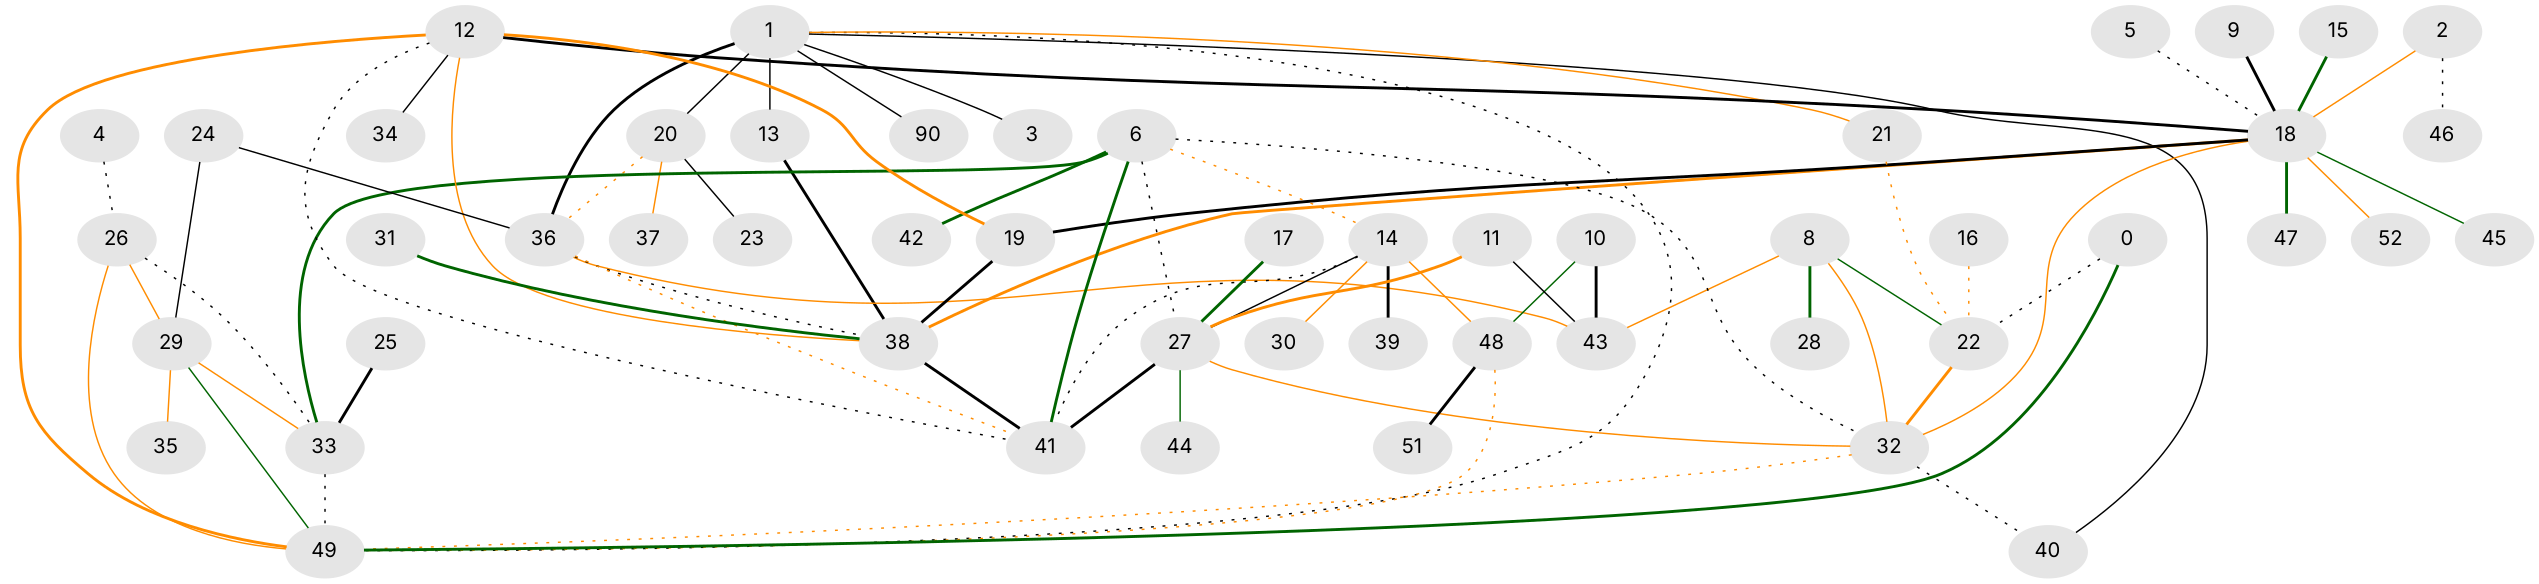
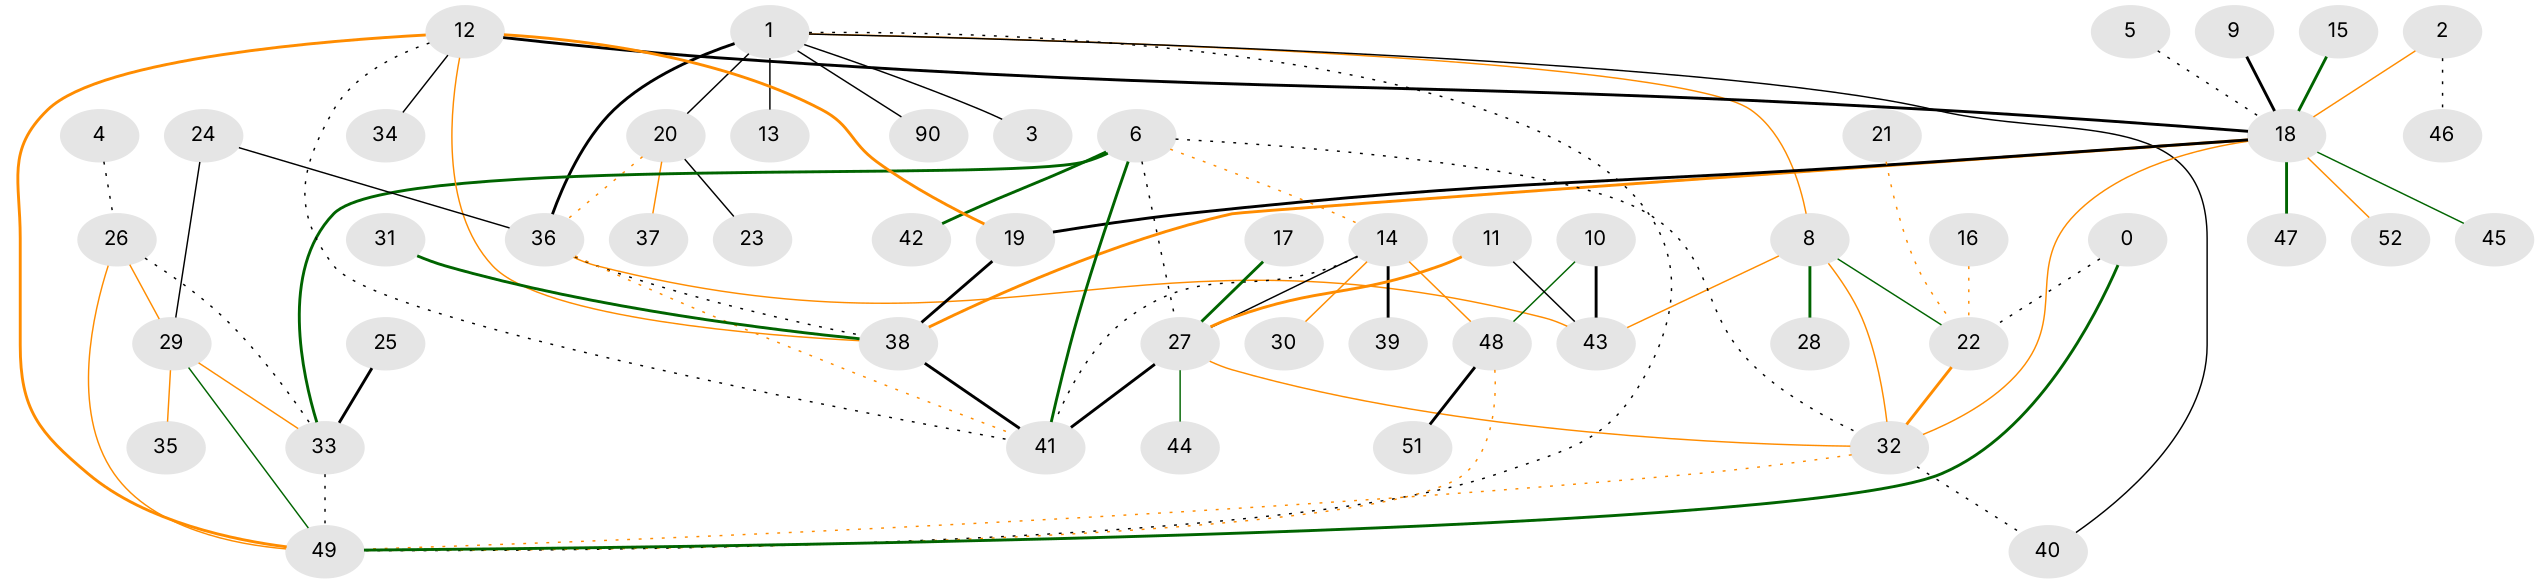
(1332, 48) -> (1342, 55)
(834, 240) -> none
